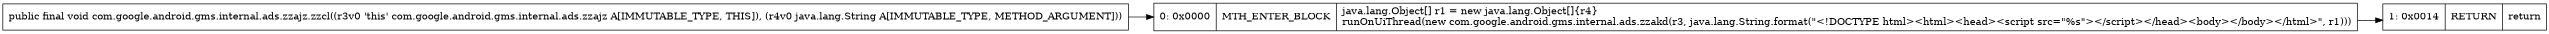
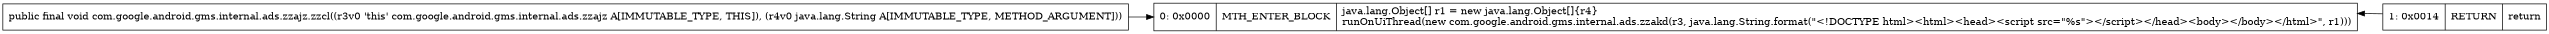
(2366, 20) -> (2374, 14)
